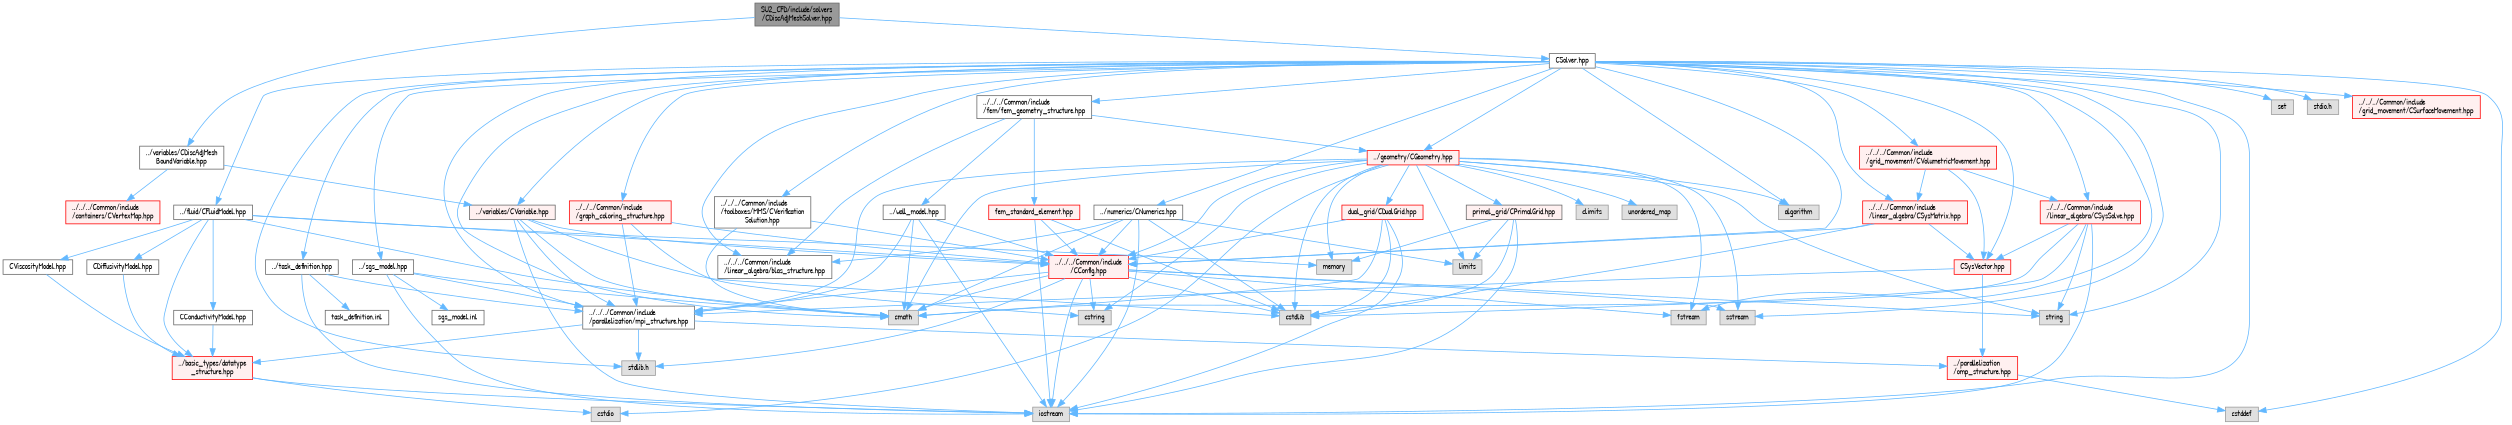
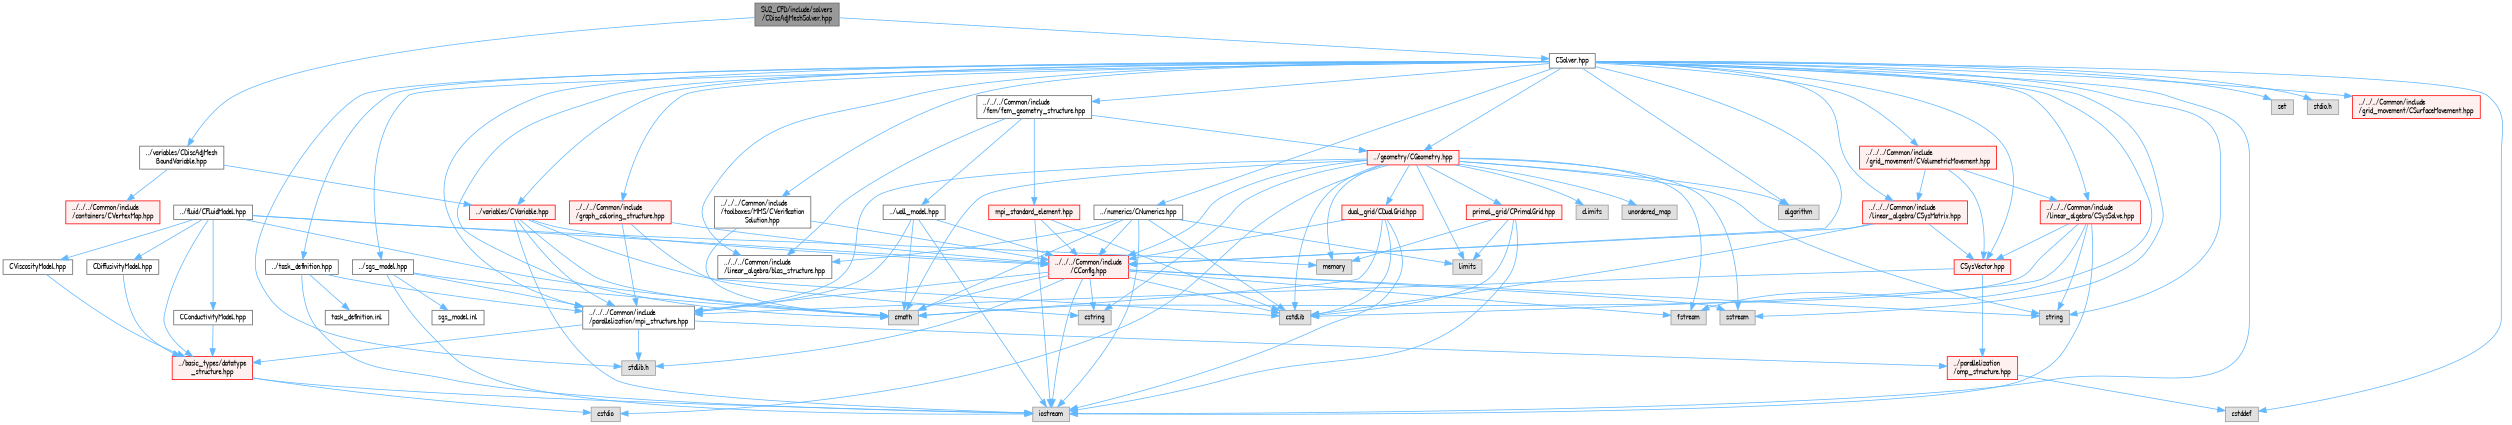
(675, 68) -> none
(512, 212) -> (512, 212)
(1034, 212) -> (1034, 212)
(1514, 212) -> (1514, 212)
